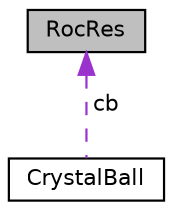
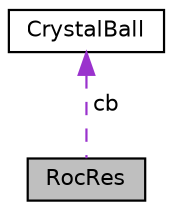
(86, 117) -> (86, 117)
